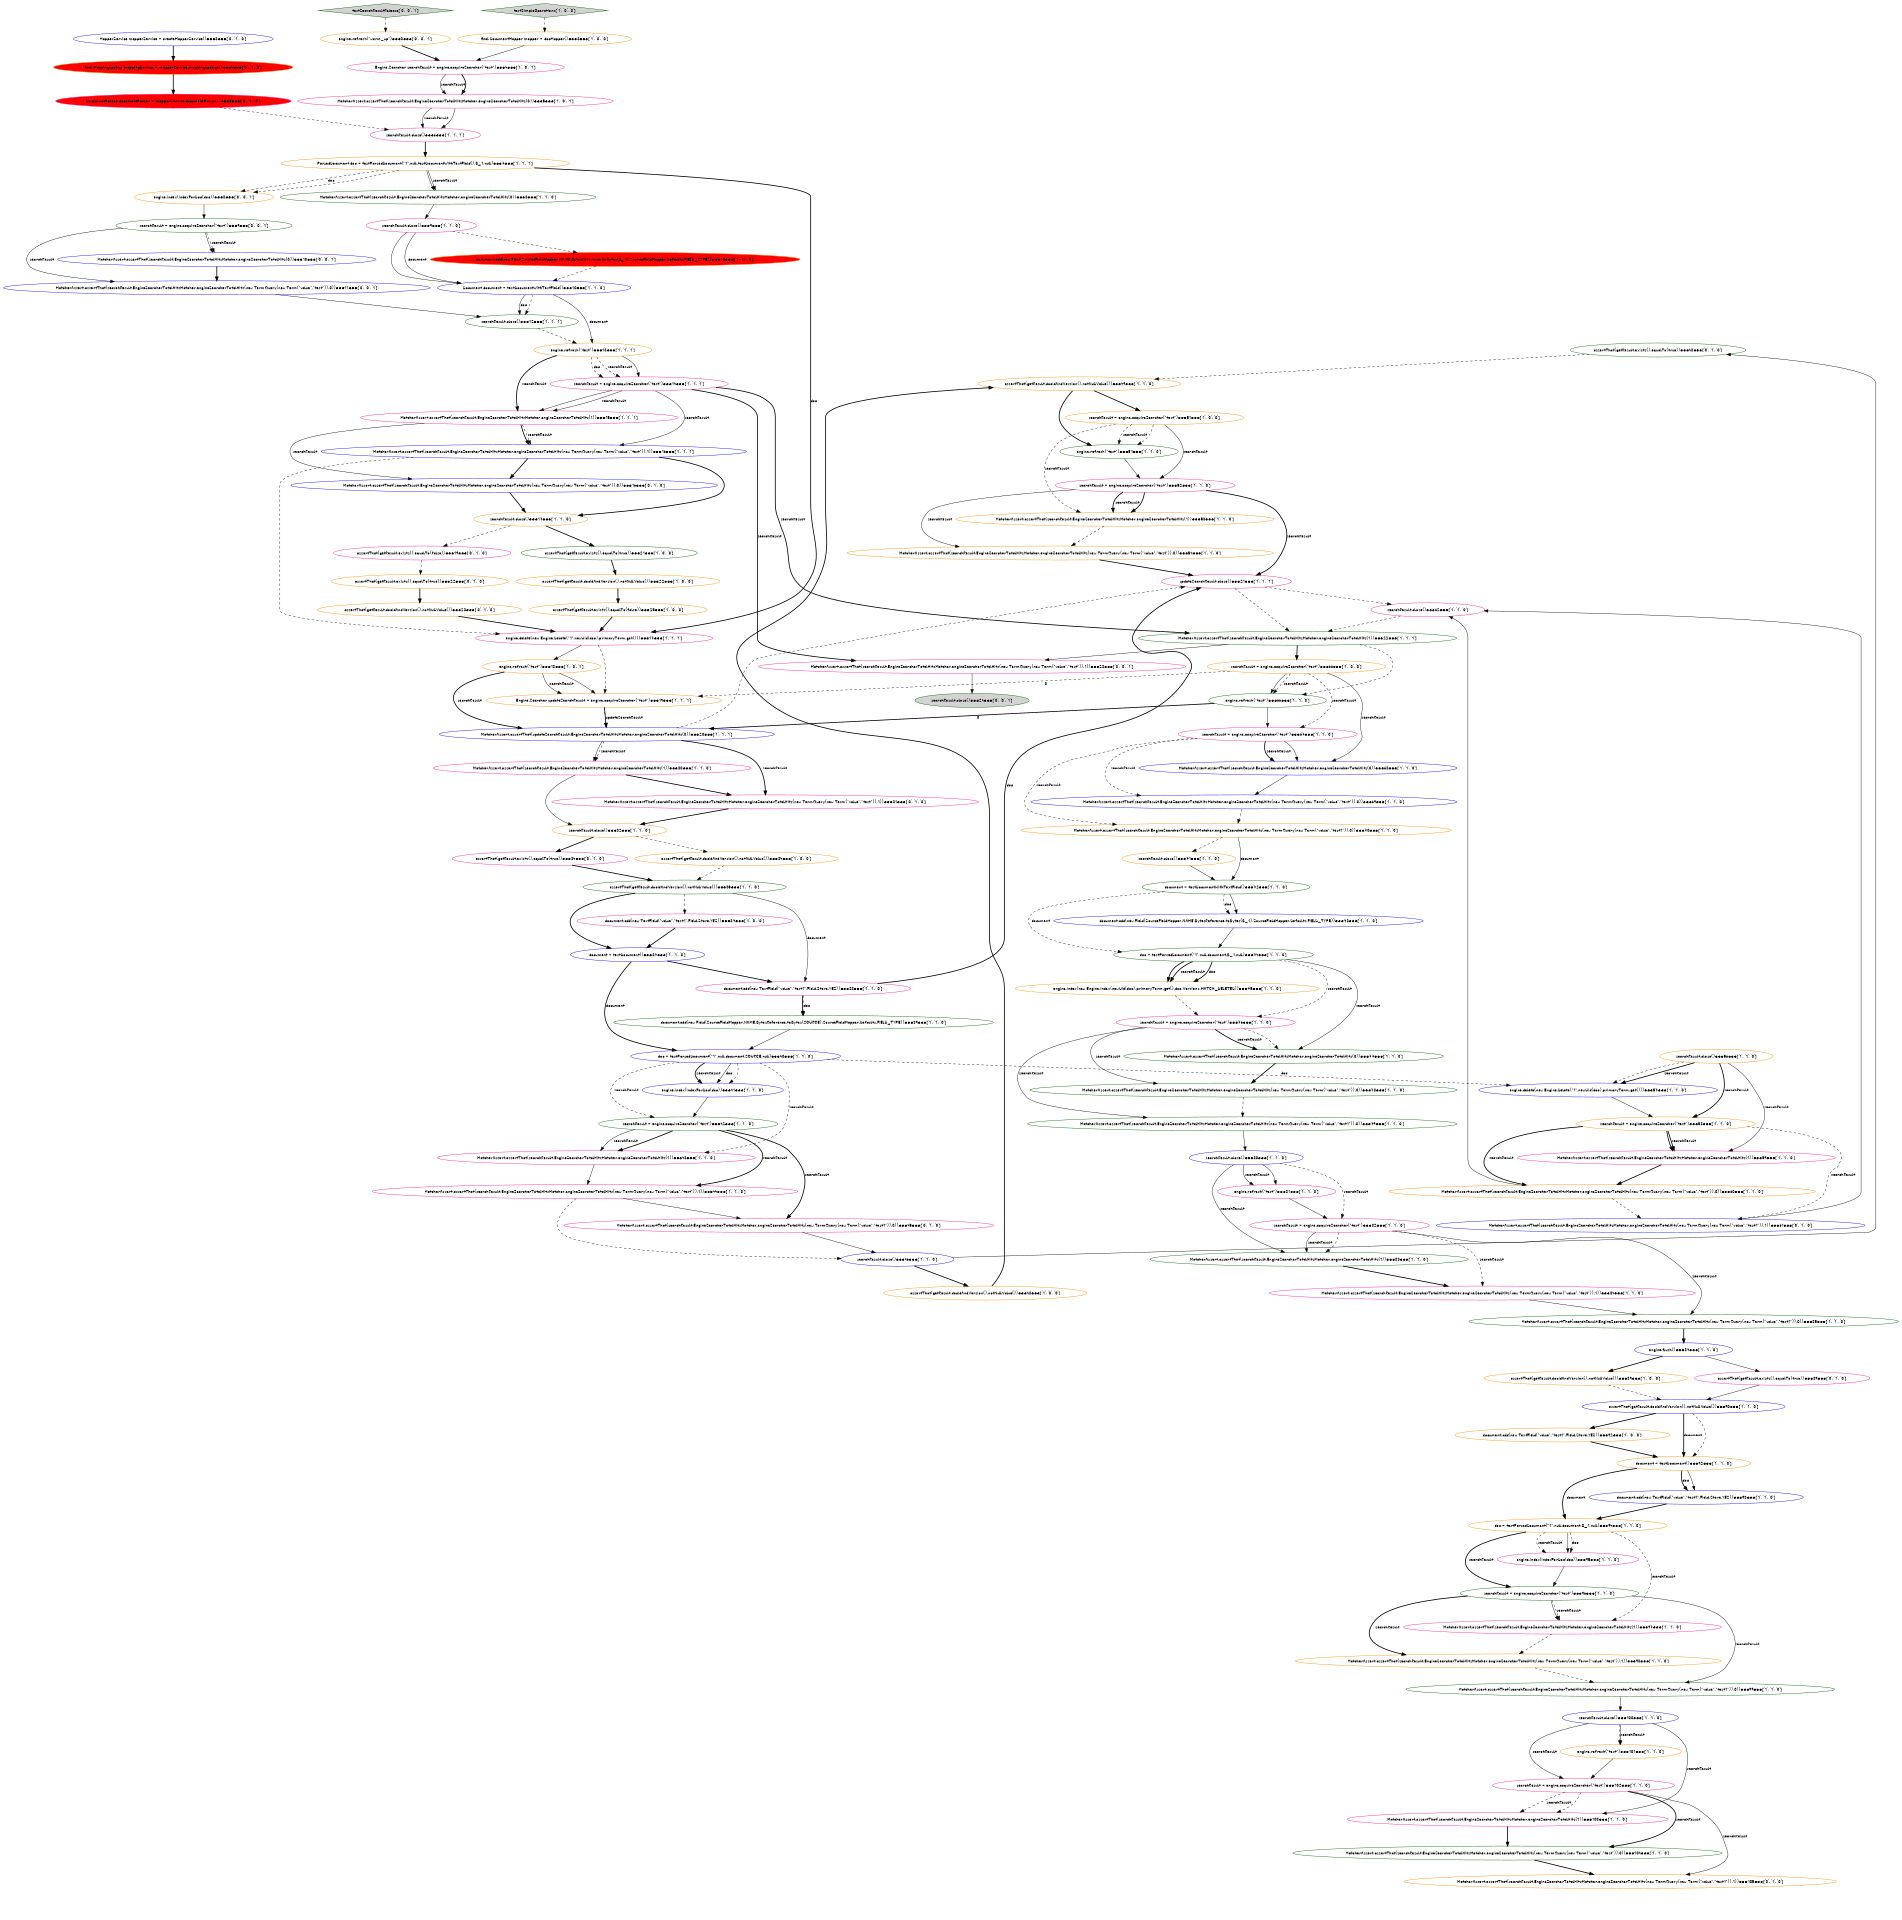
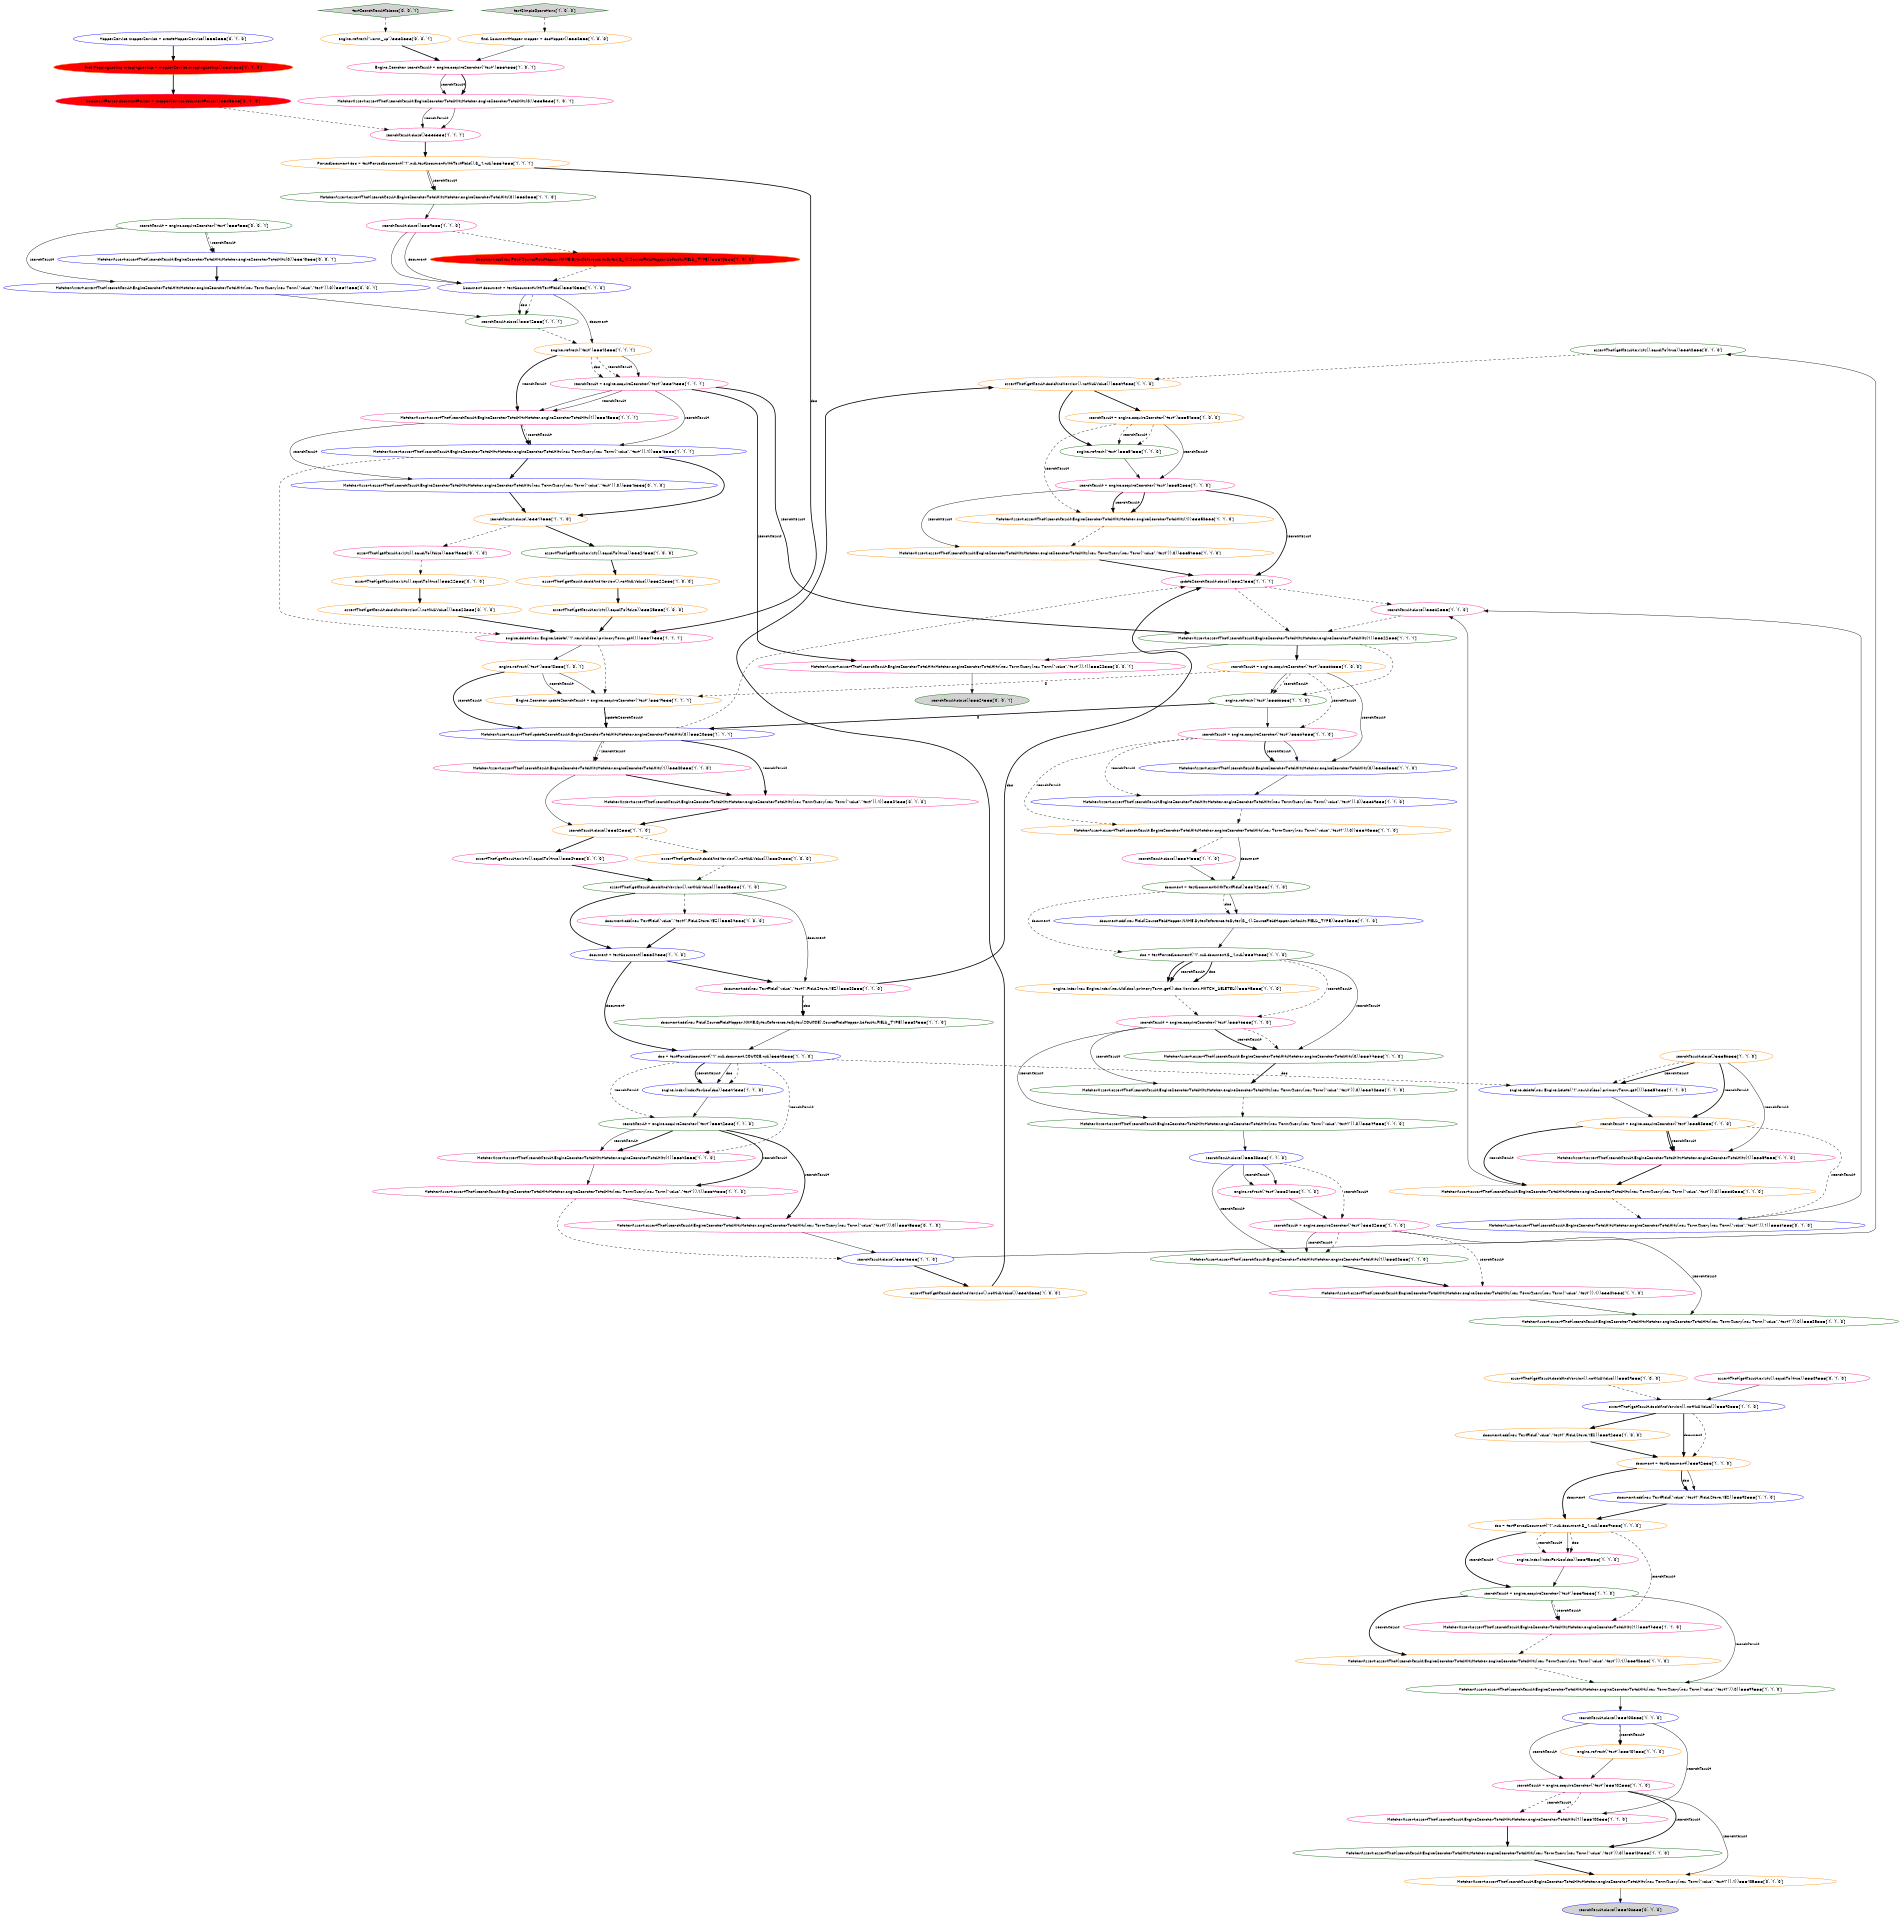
(204, 197) -> none
(1179, 859) -> (1179, 859)
(1684, 1350) -> none
none -> (1620, 1910)
